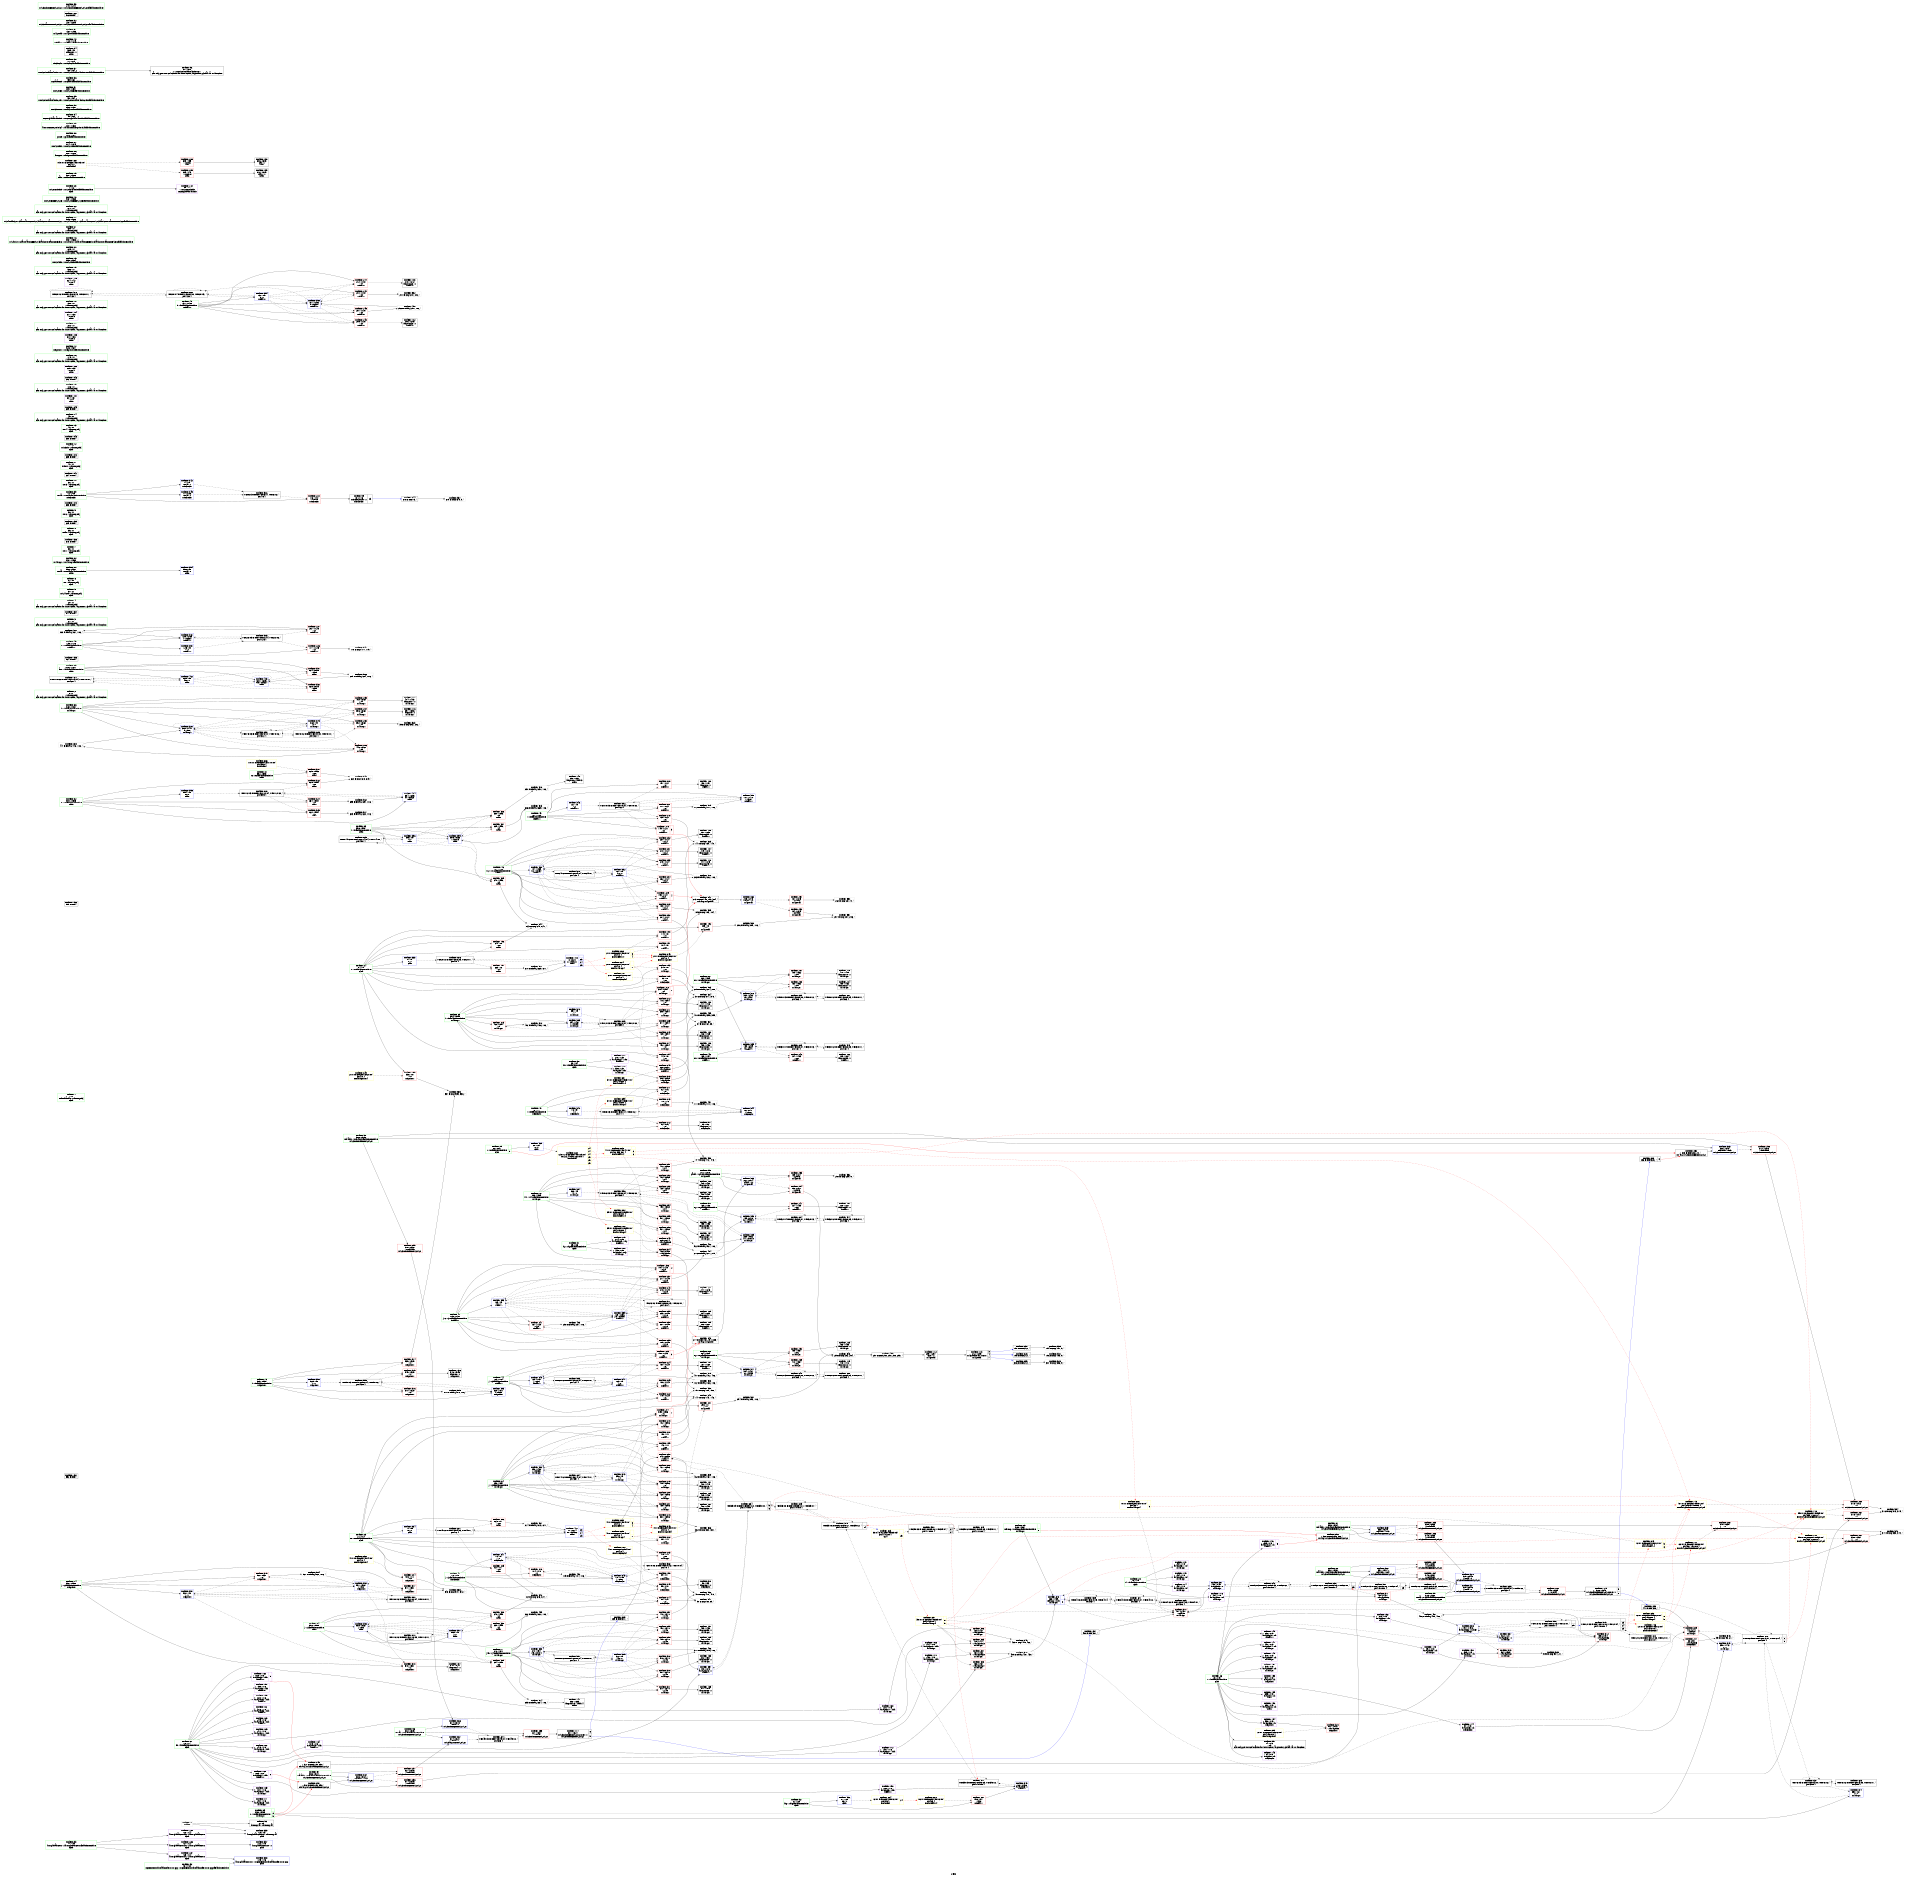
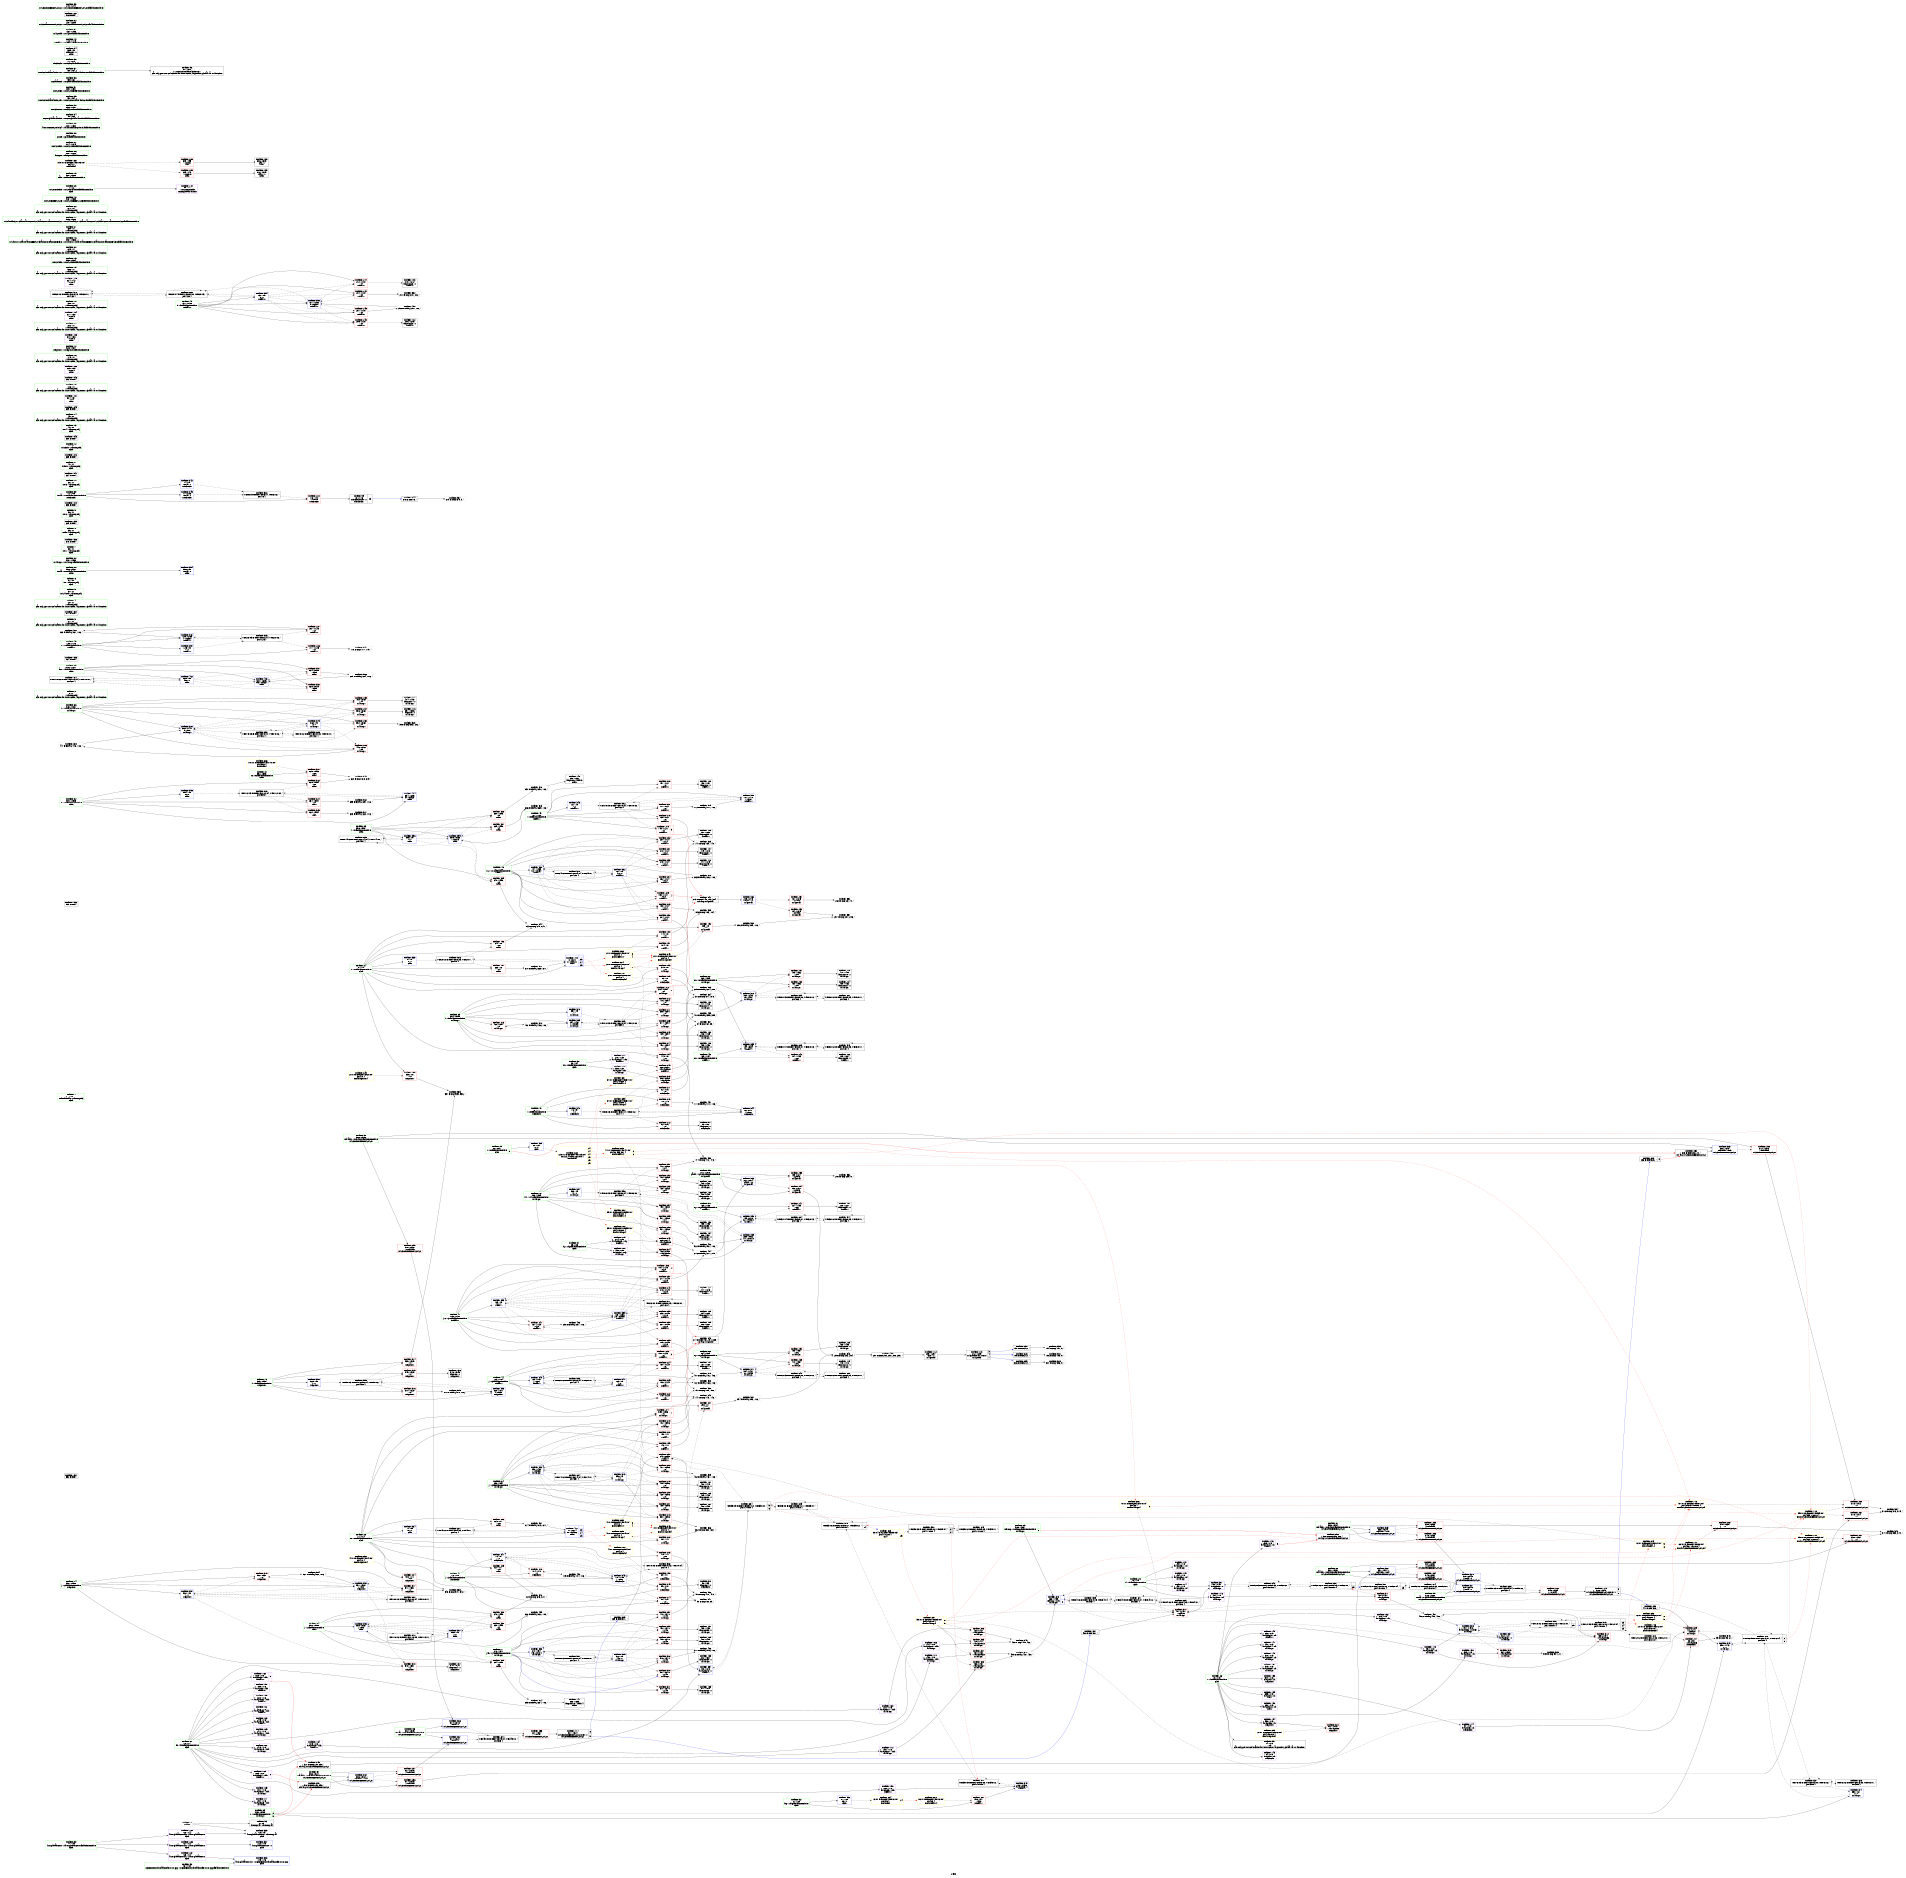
(576, 1692) -> (576, 1692)
(455, 1743) -> (455, 1743)
